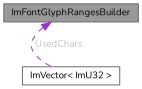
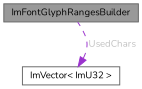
(32, 50) -> (86, 39)
